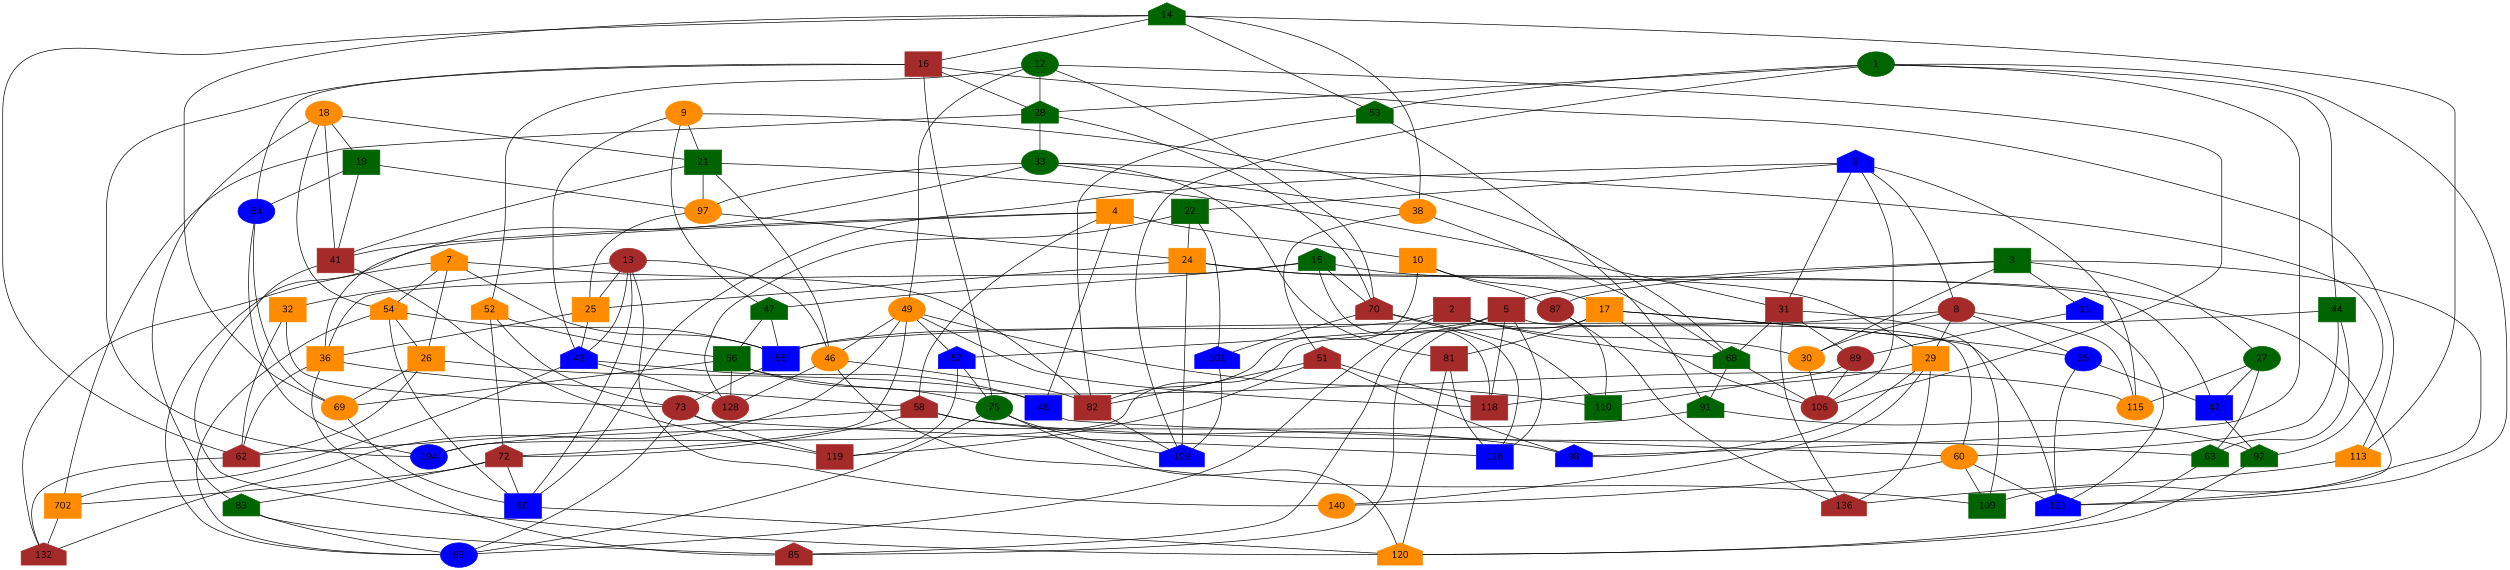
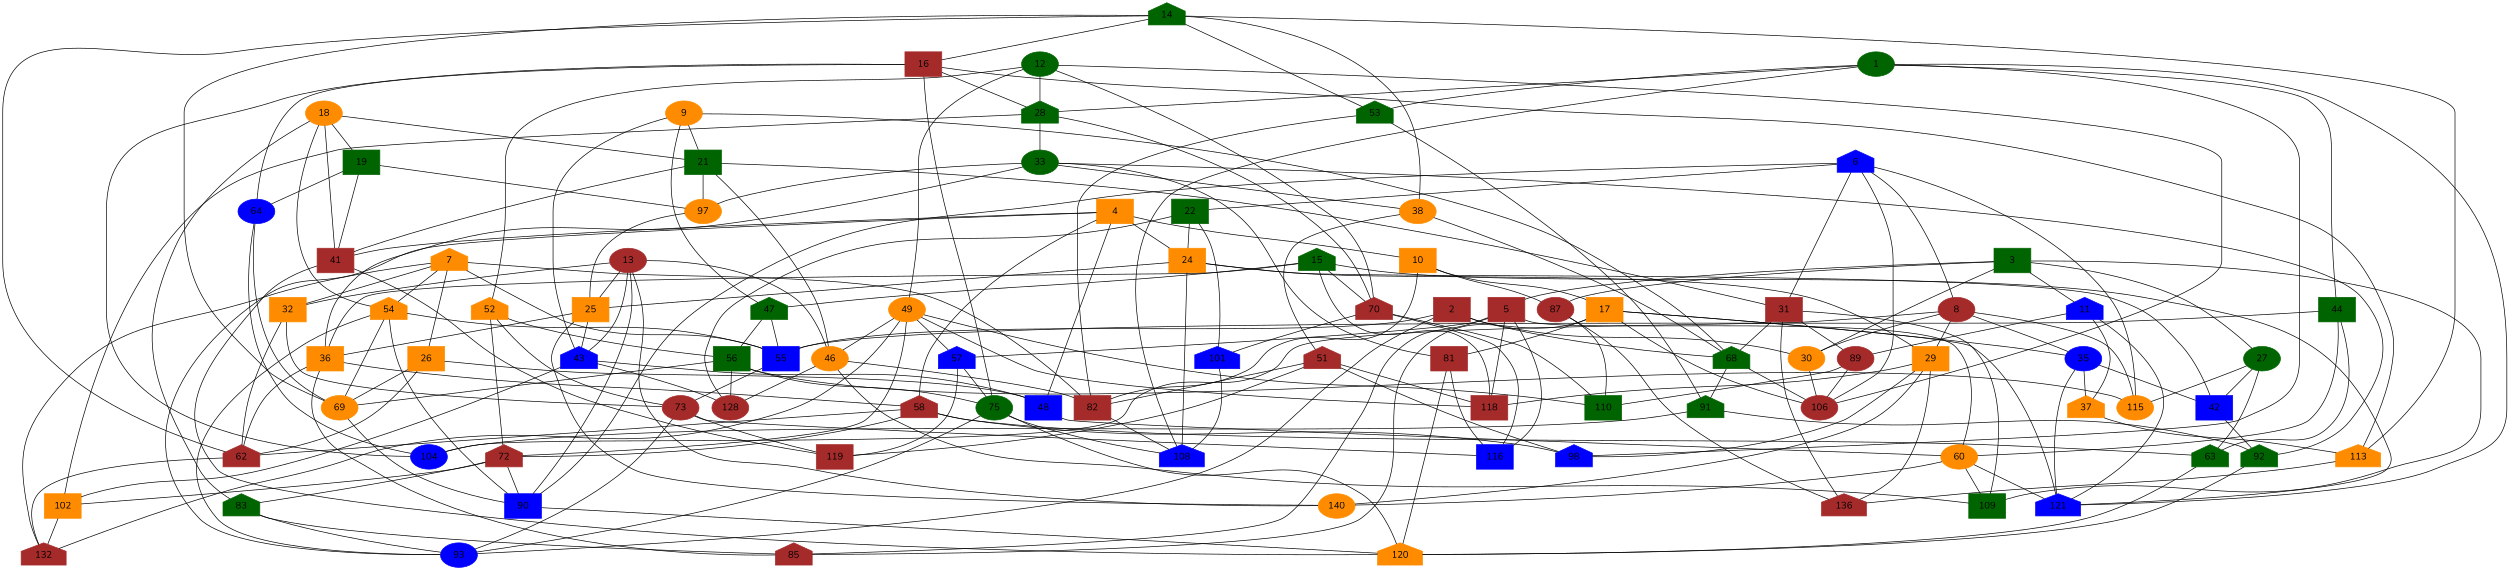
(934, 235) -> (1151, 236)
none -> (369, 285)
(407, 333) -> (365, 358)
none -> (2086, 408)
none -> (881, 496)
(63, 506) -> (63, 506)
